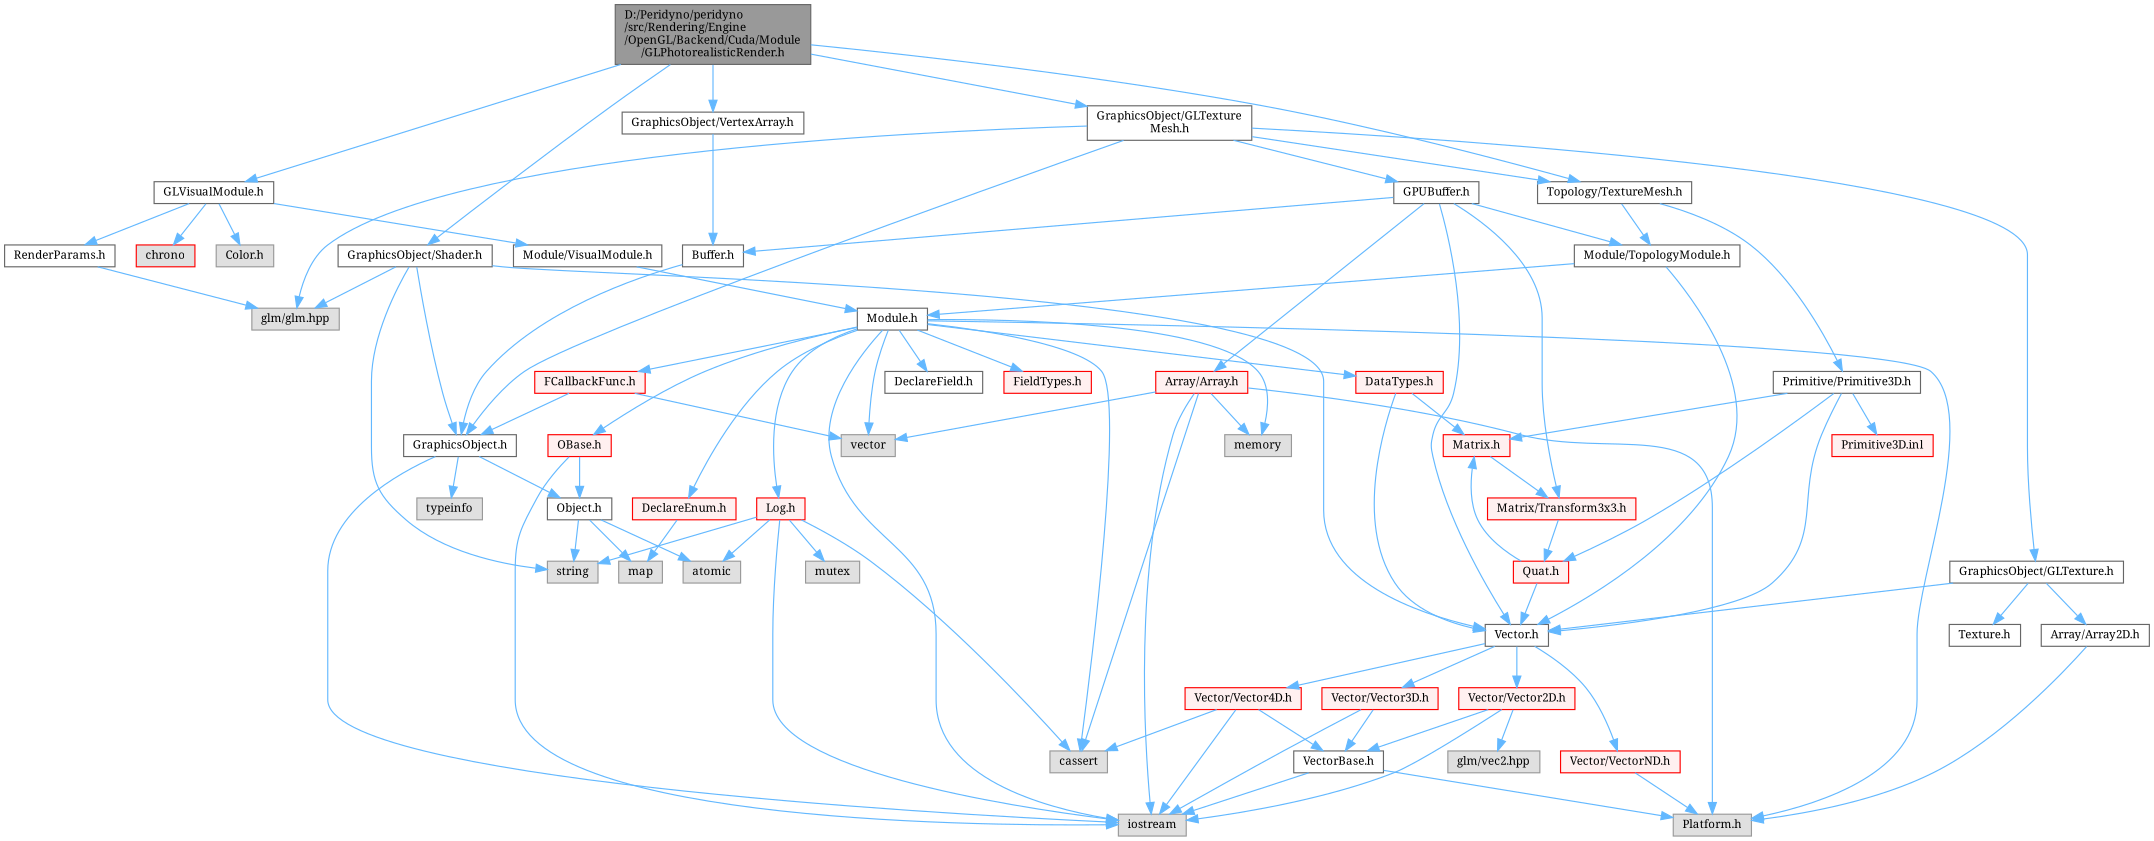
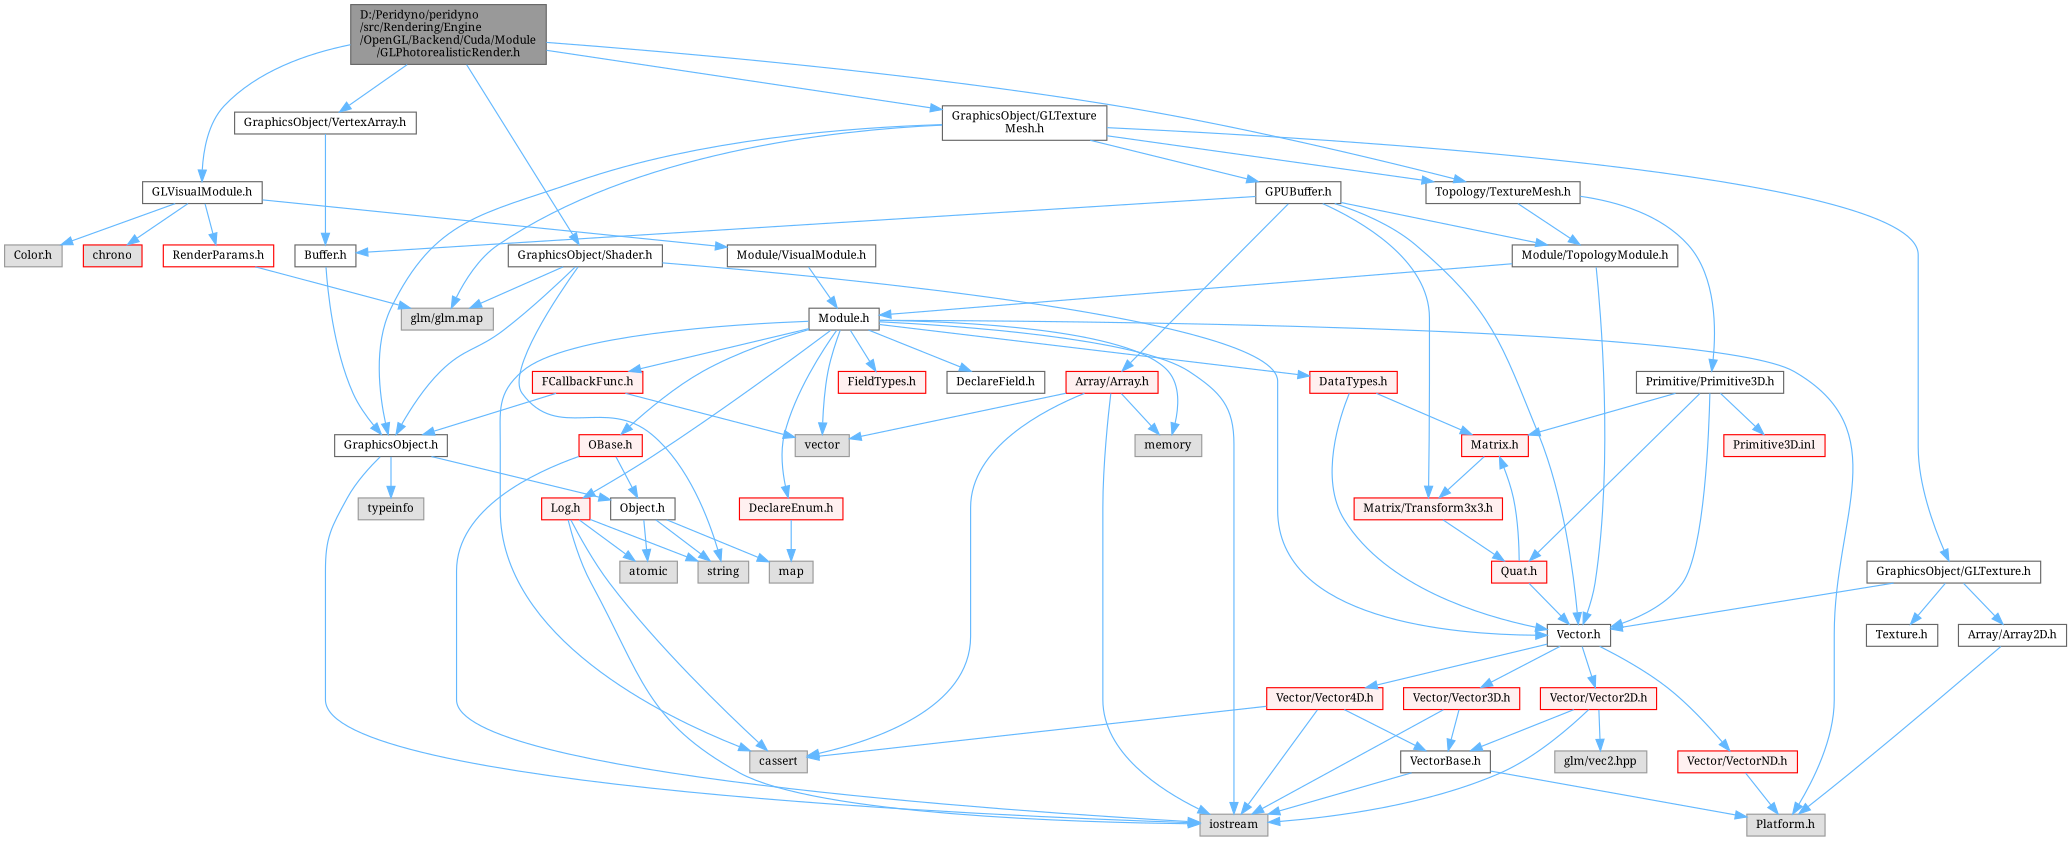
(60, 256) -> (218, 256)
(296, 319) -> (447, 319)
(1643, 445) -> none
(833, 572) -> none
